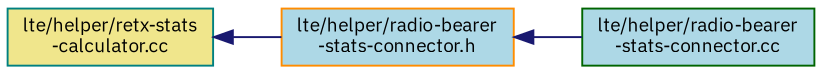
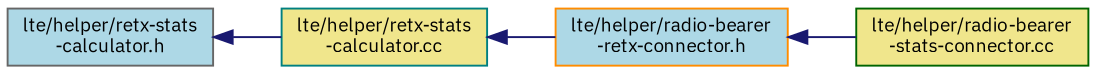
none -> (110, 37)
(398, 37) -> (672, 37)
(698, 37) -> (972, 37)
